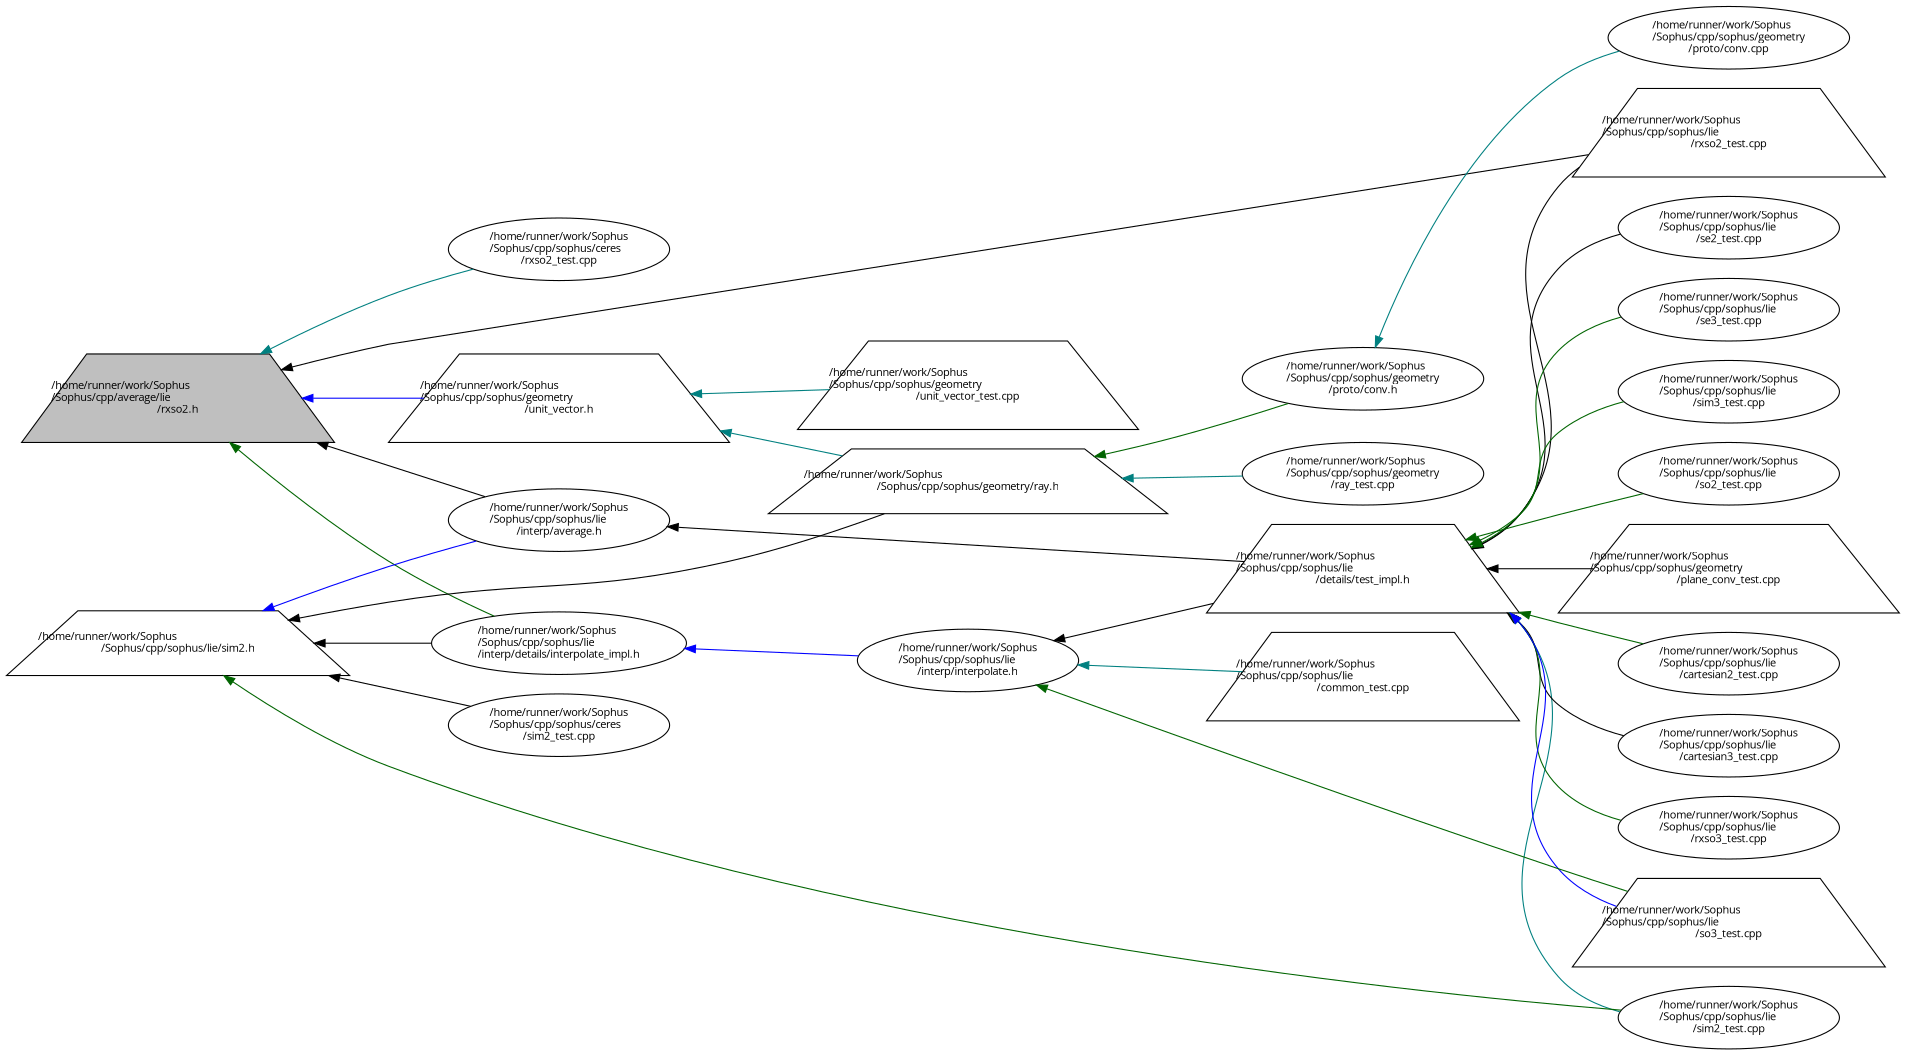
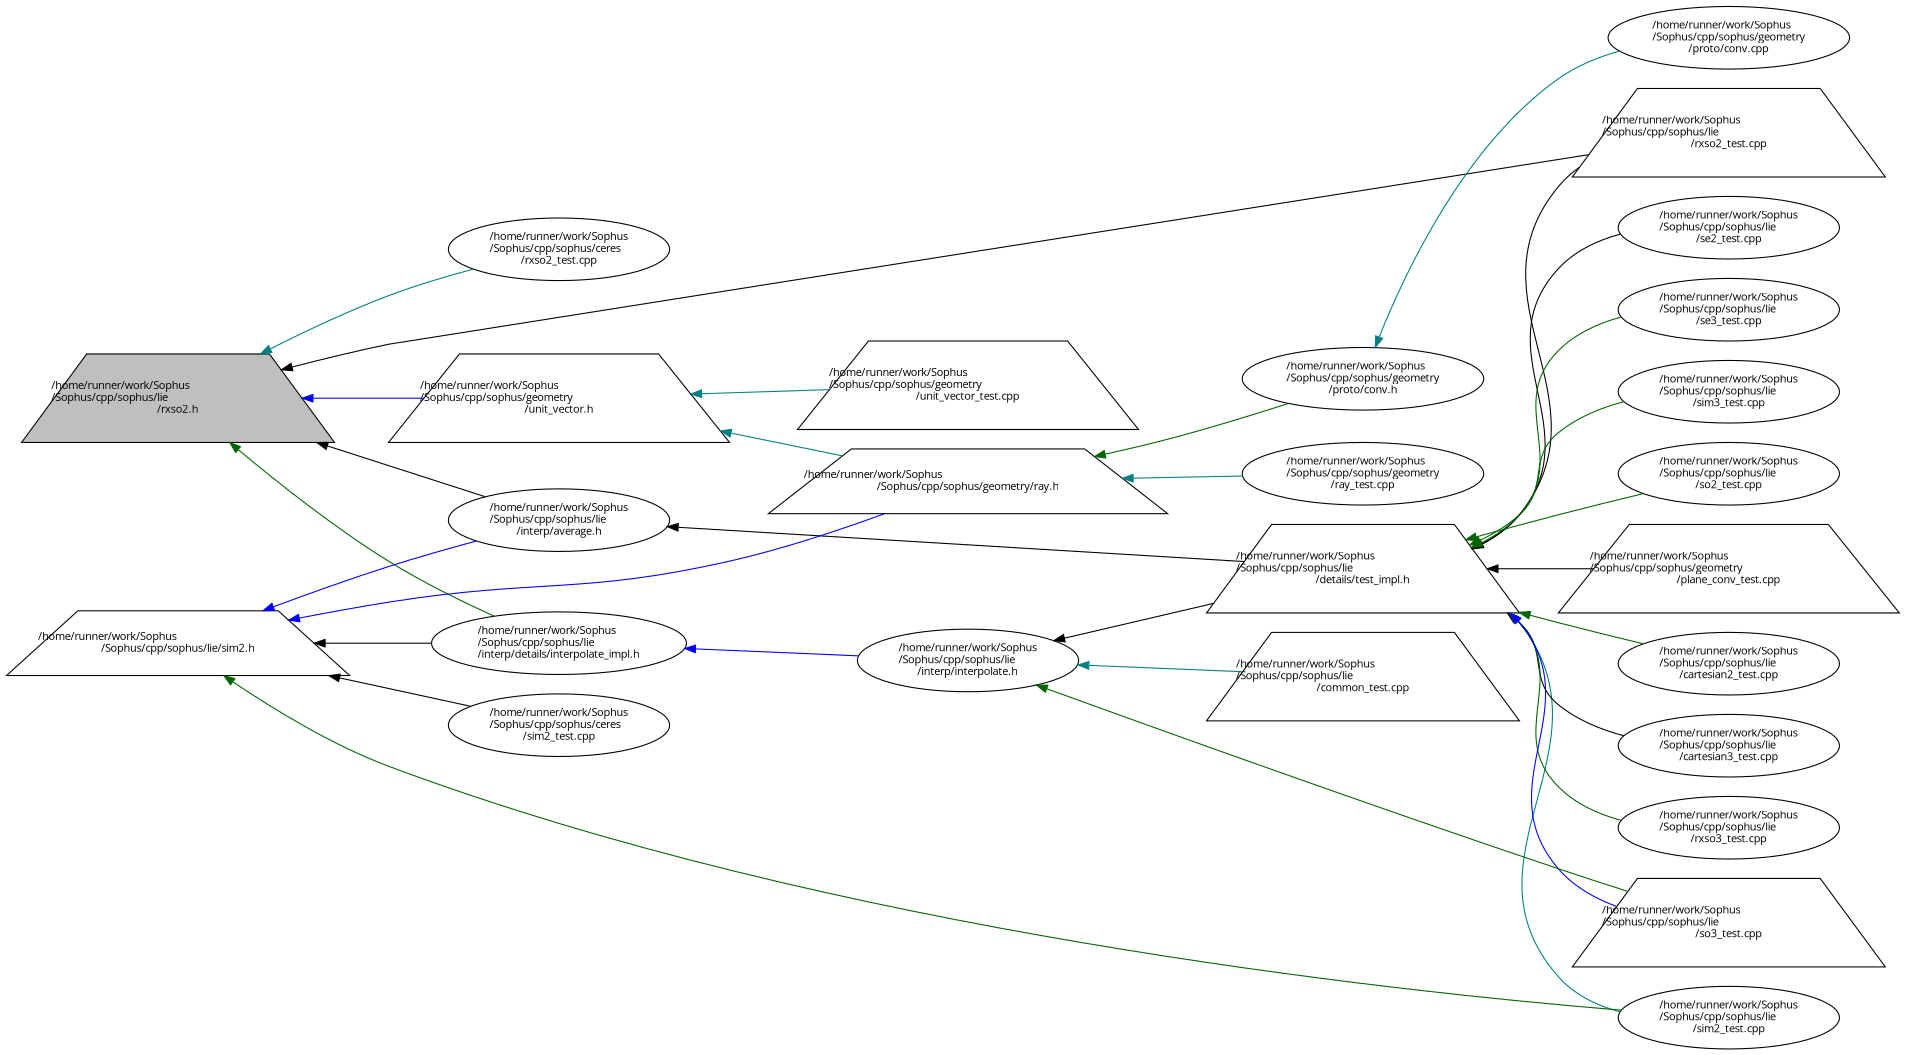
(178, 398) -> (178, 398)
(595, 583) -> (595, 583)
